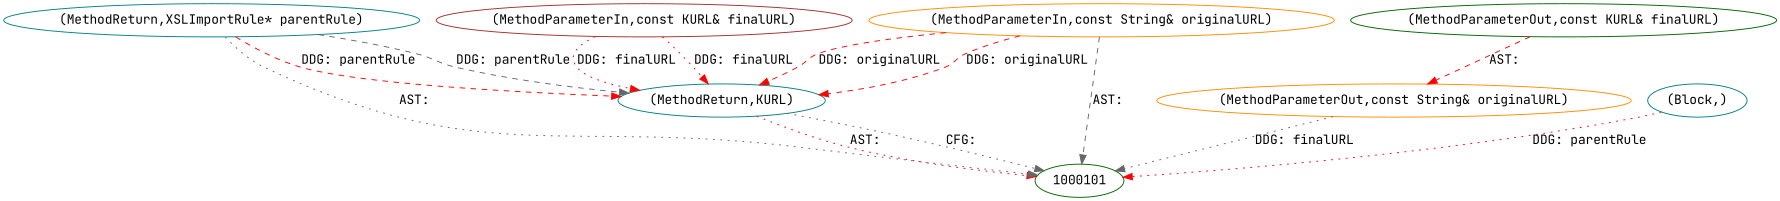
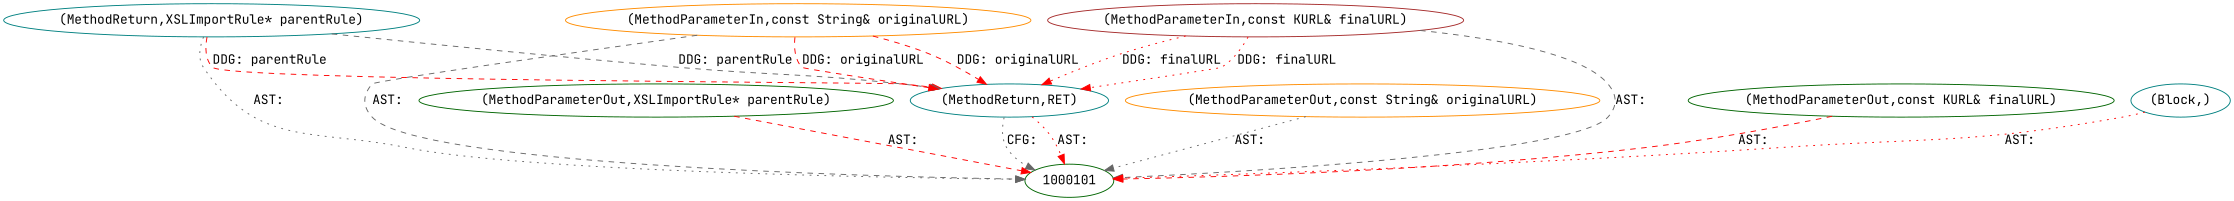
(1483, 58) -> (1603, 152)
none -> (656, 101)
(722, 101) -> (1009, 101)
(1304, 141) -> (1254, 141)
(1589, 141) -> (2024, 141)
none -> (1485, 149)
